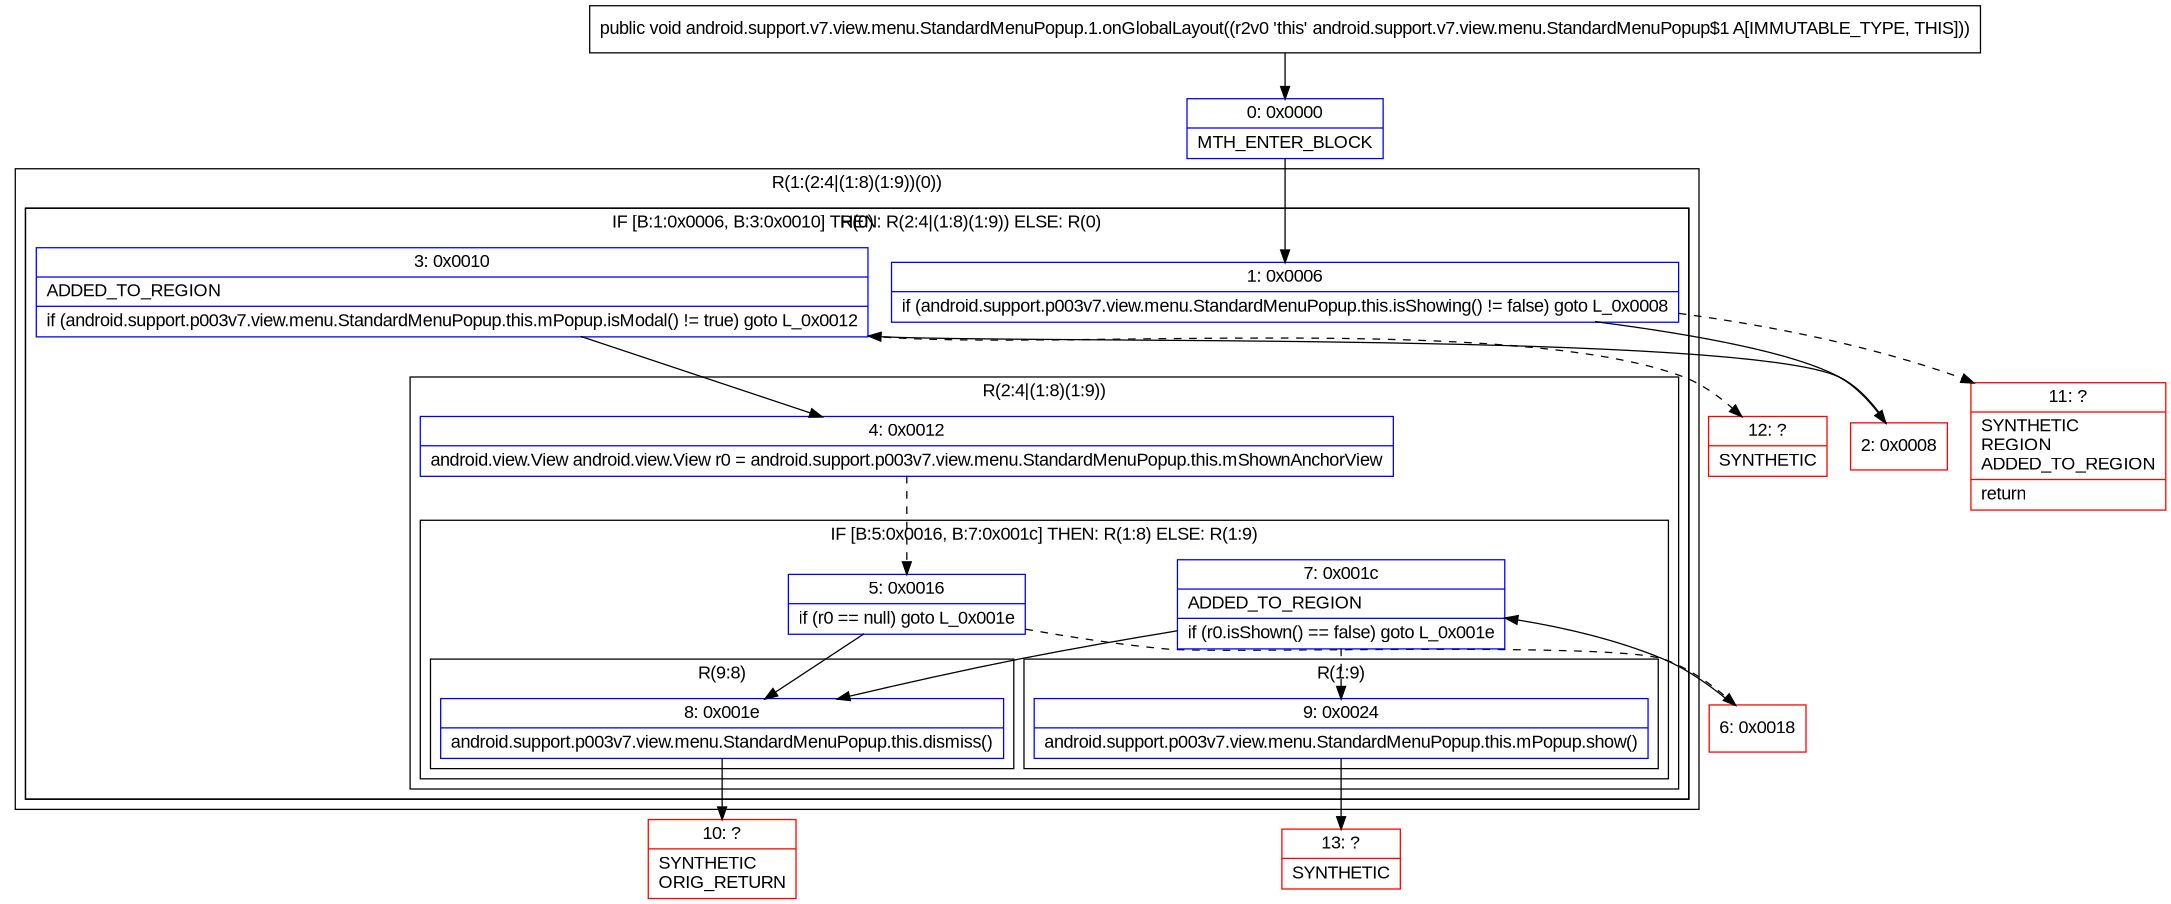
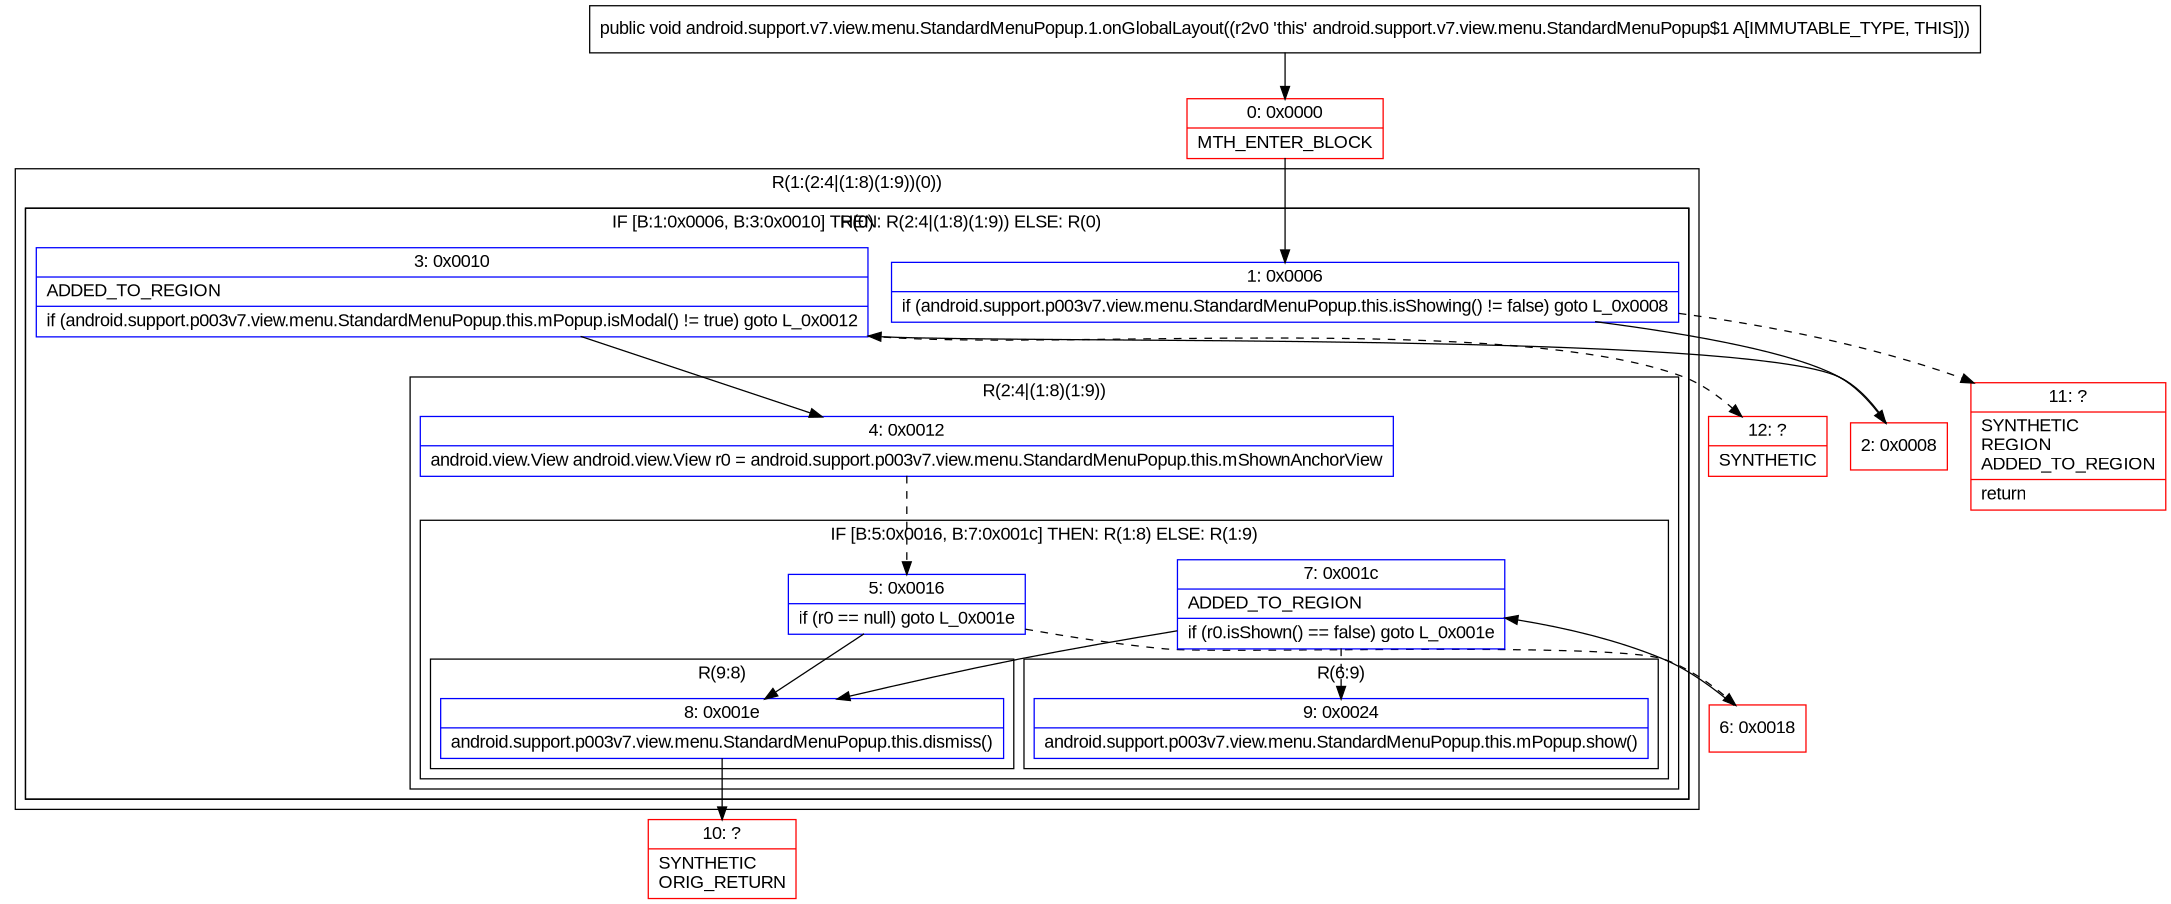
(1285, 129) -> (1285, 129)
(1341, 674) -> (1341, 674)
(1341, 859) -> none
